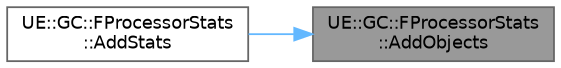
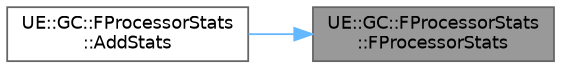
(433, 34) -> (433, 34)
